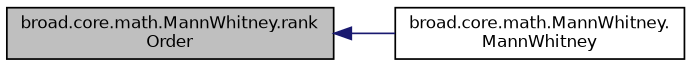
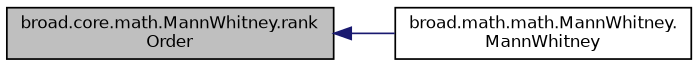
(540, 33) -> (543, 33)
